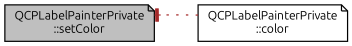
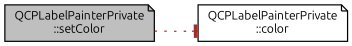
(180, 15) -> (173, 31)
